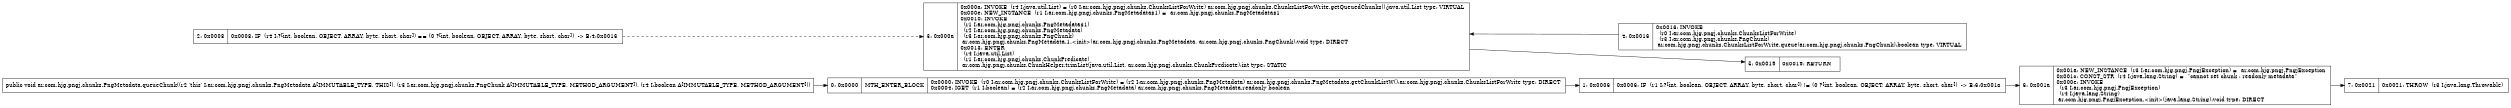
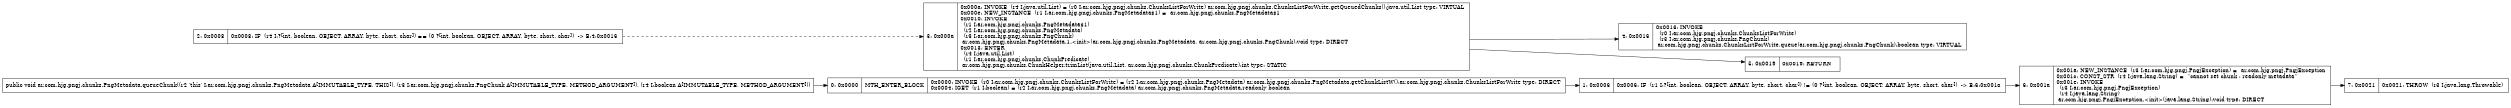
(1546, 34) -> (1542, 39)
(2082, 82) -> (2082, 82)
